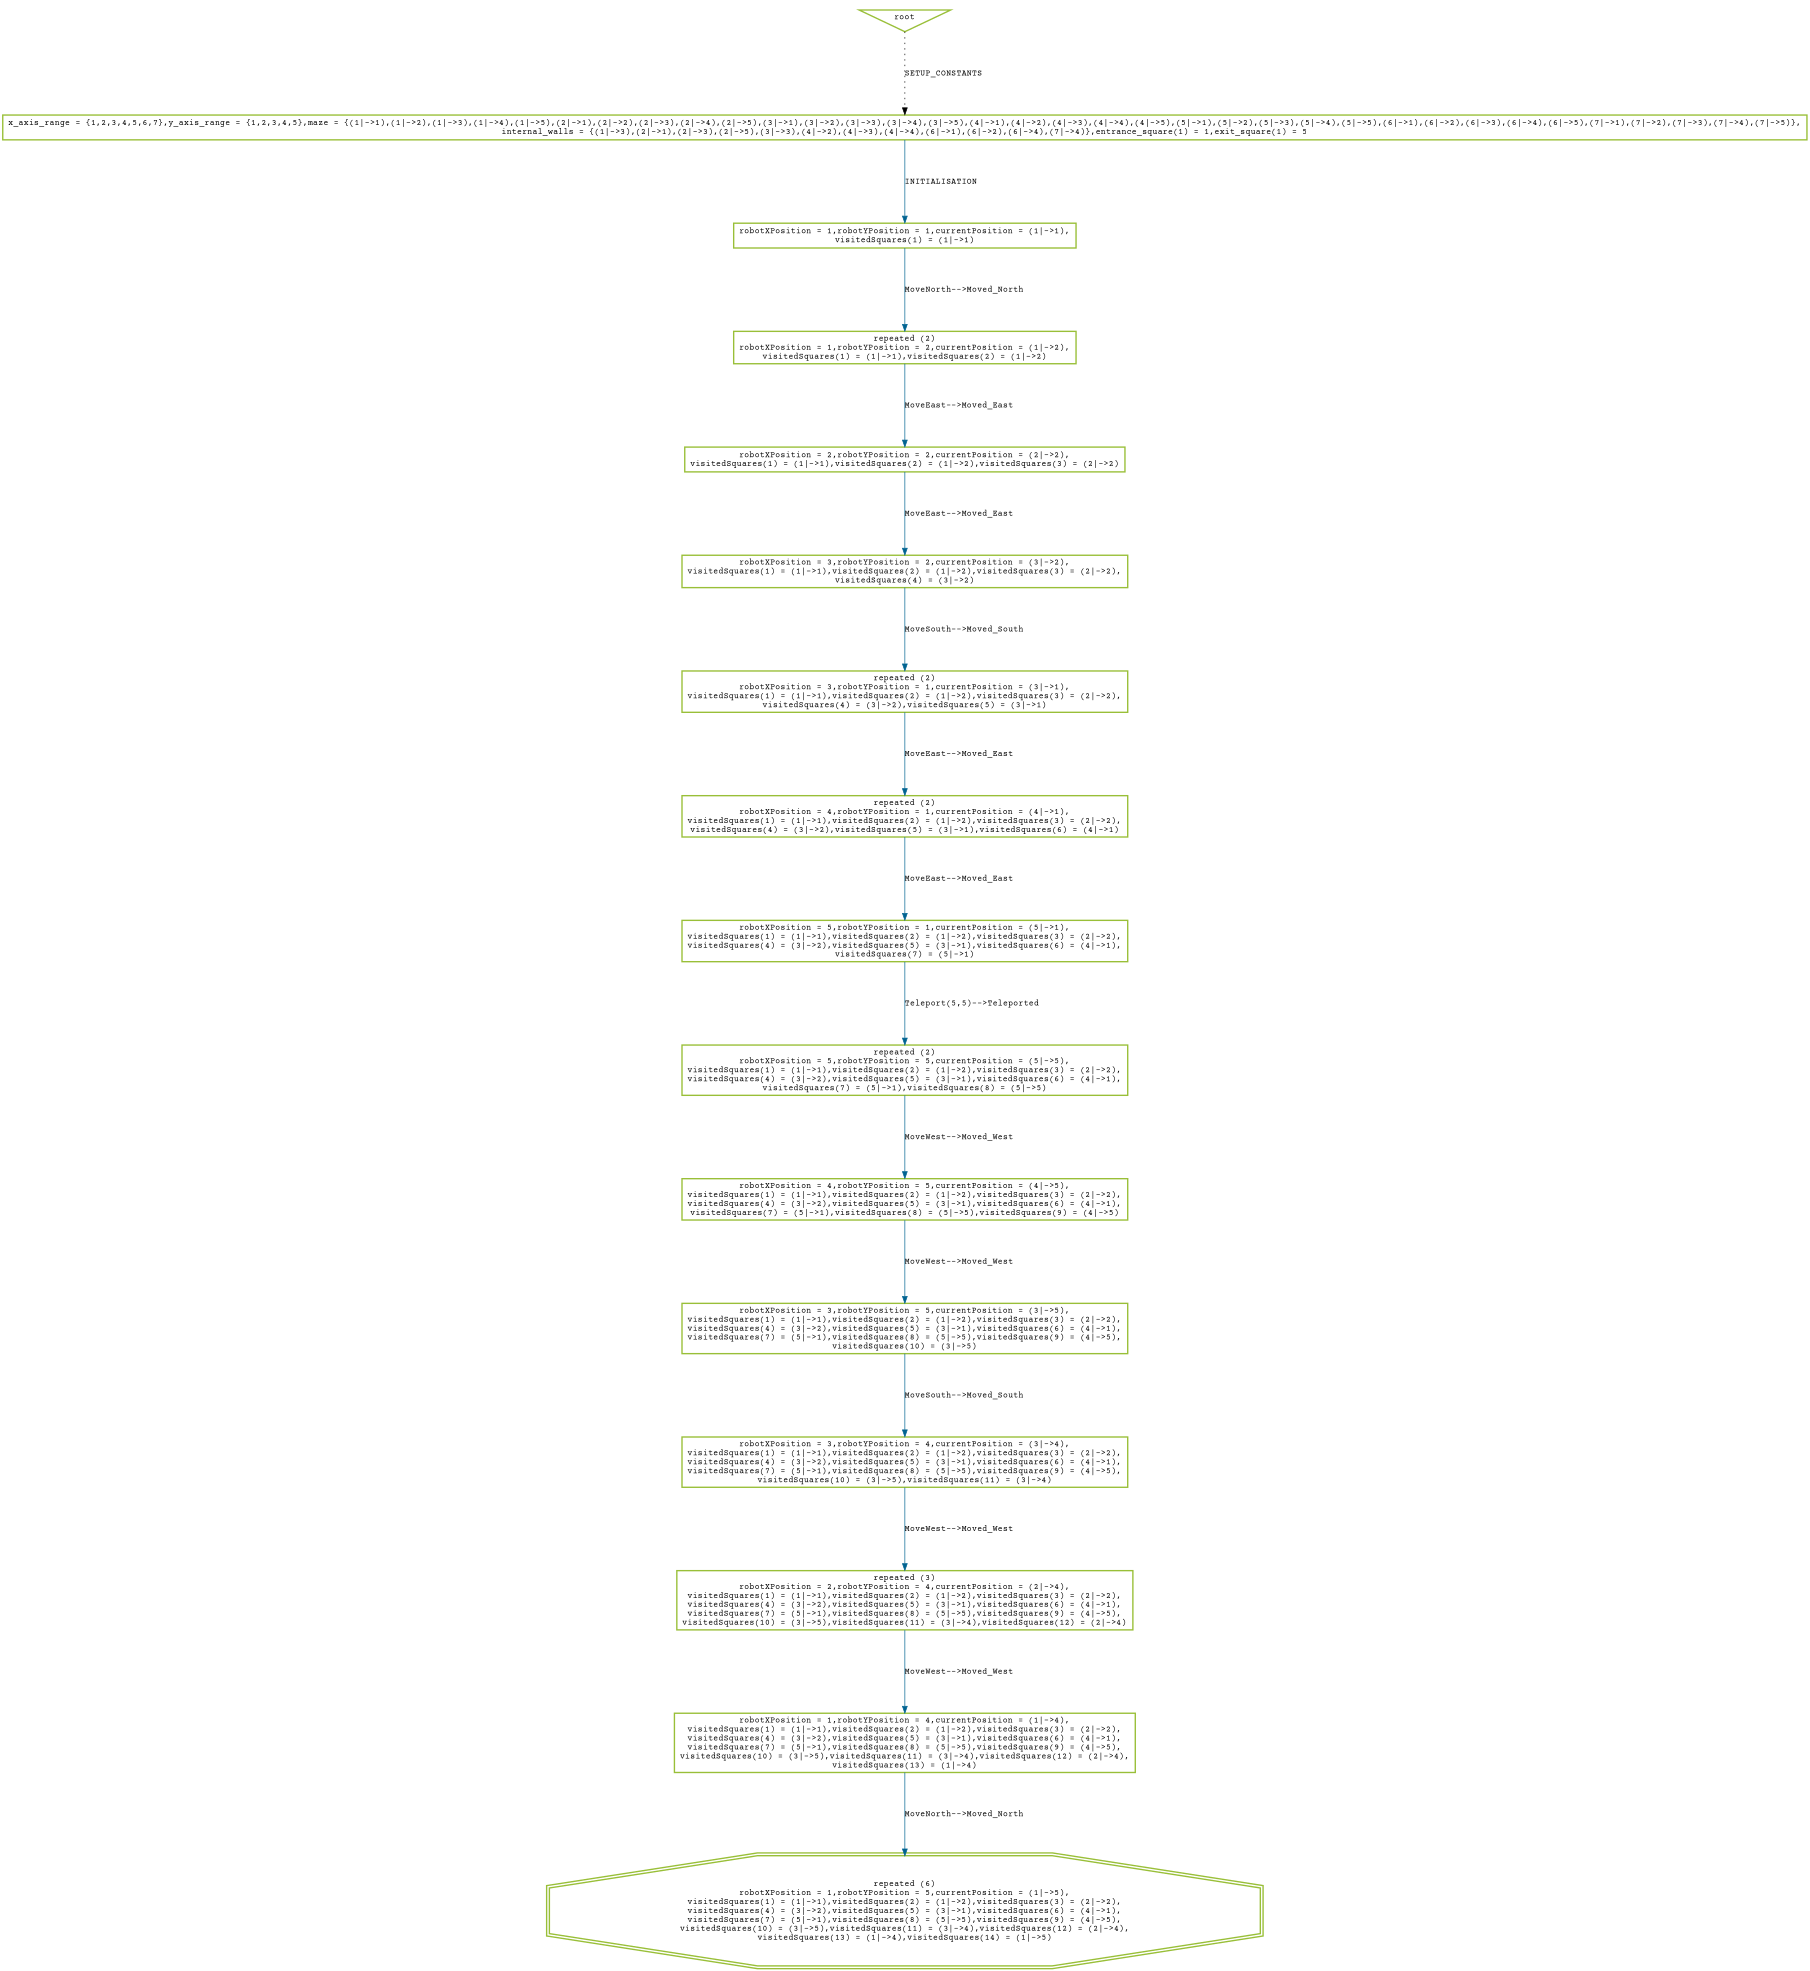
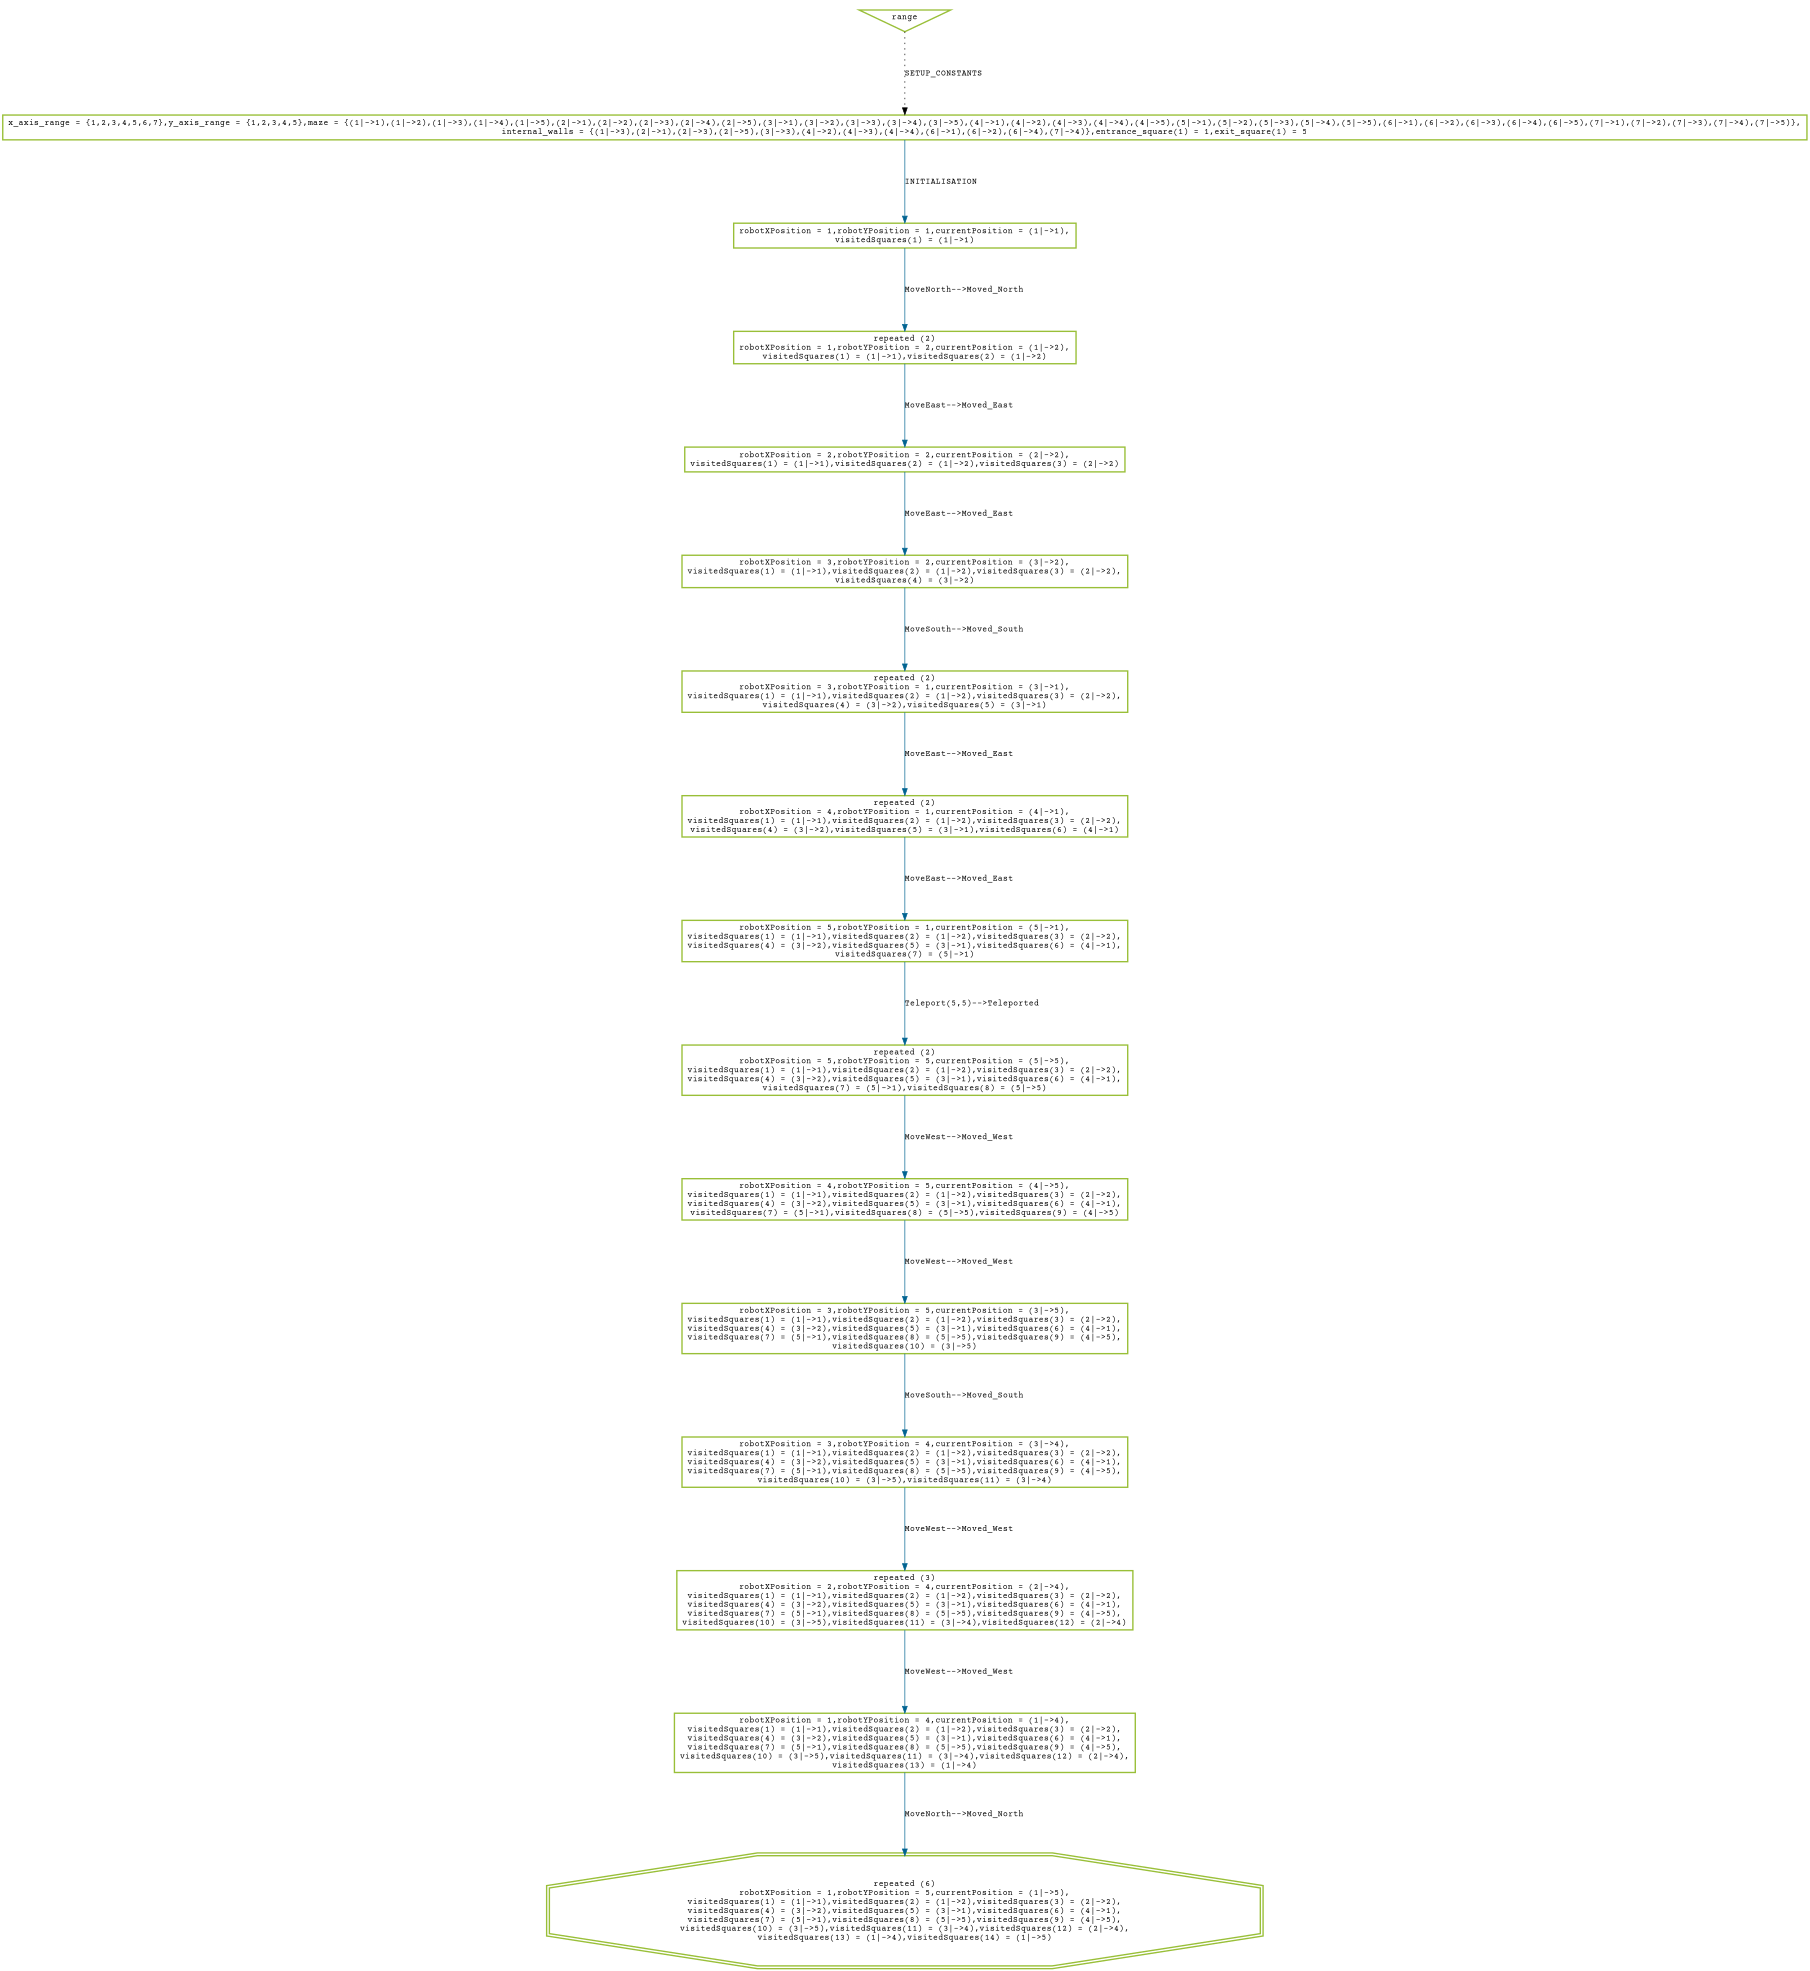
(905, 17) -> (905, 17)
